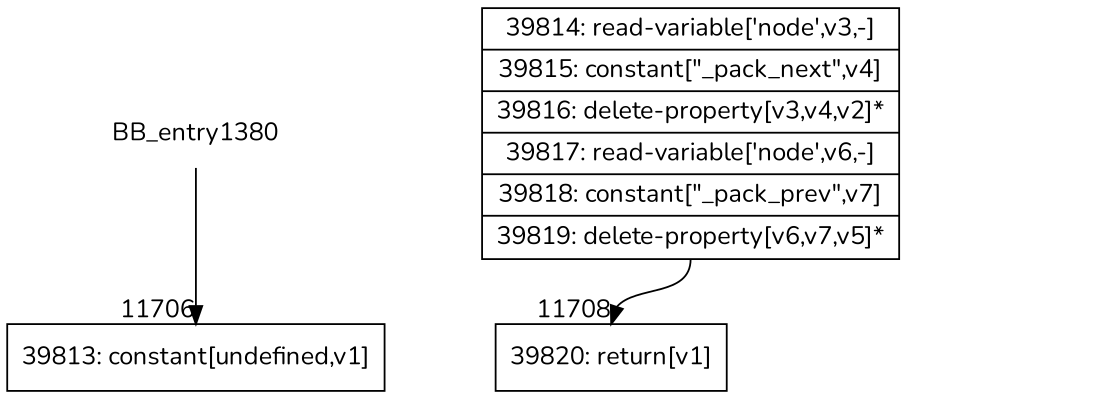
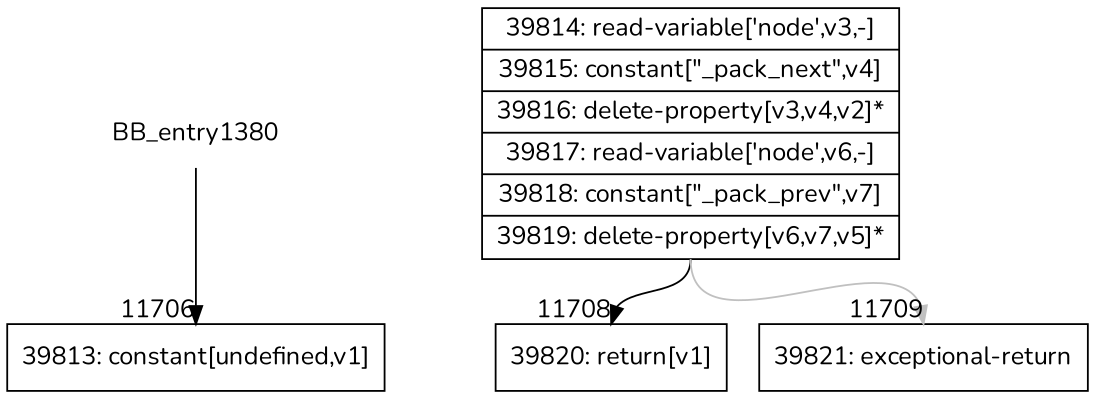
none -> (924, 358)
